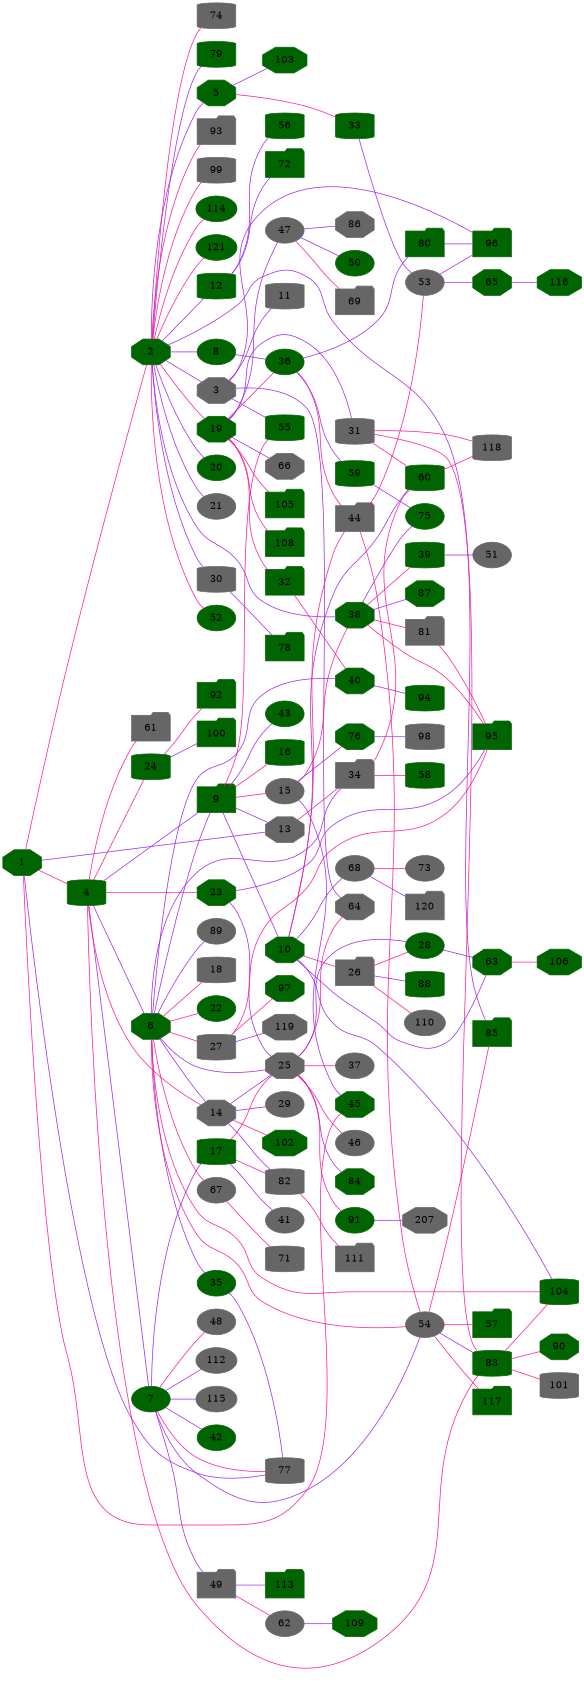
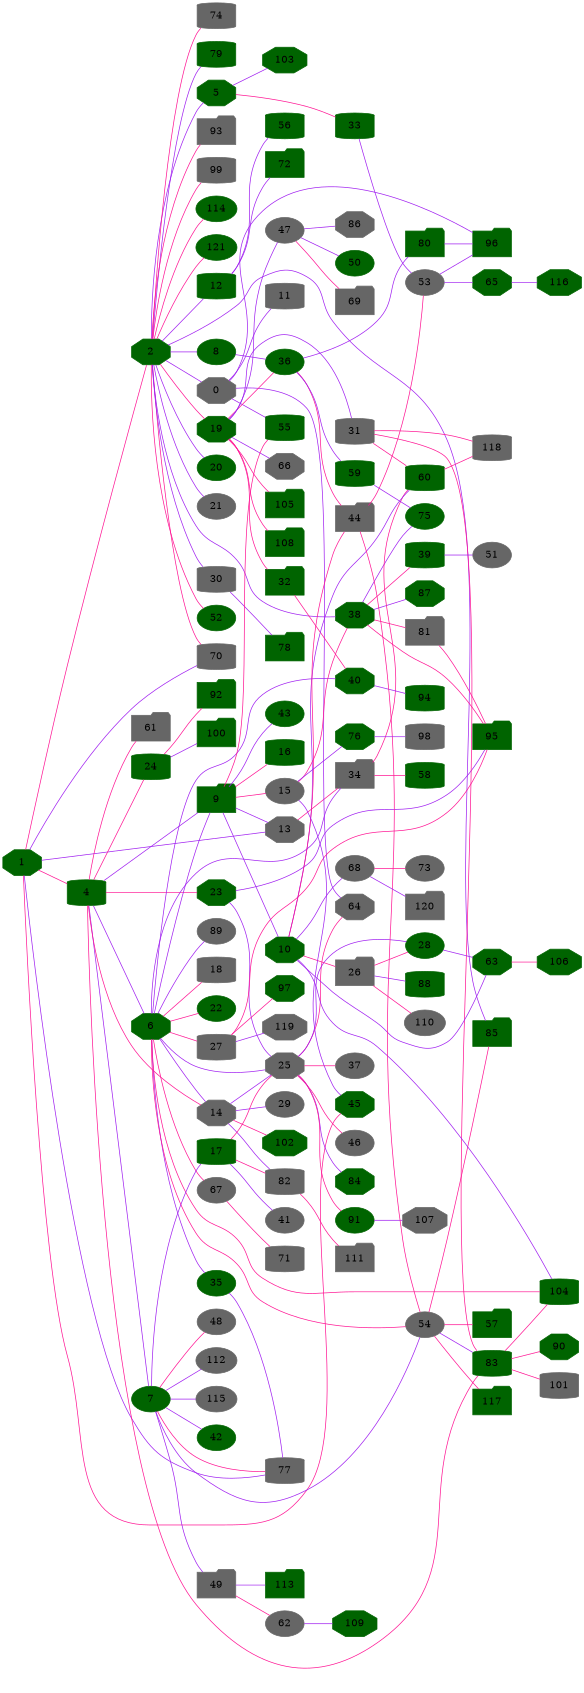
(216, 391) -> (216, 391)
none -> (216, 657)
(425, 1220) -> (425, 1220)
